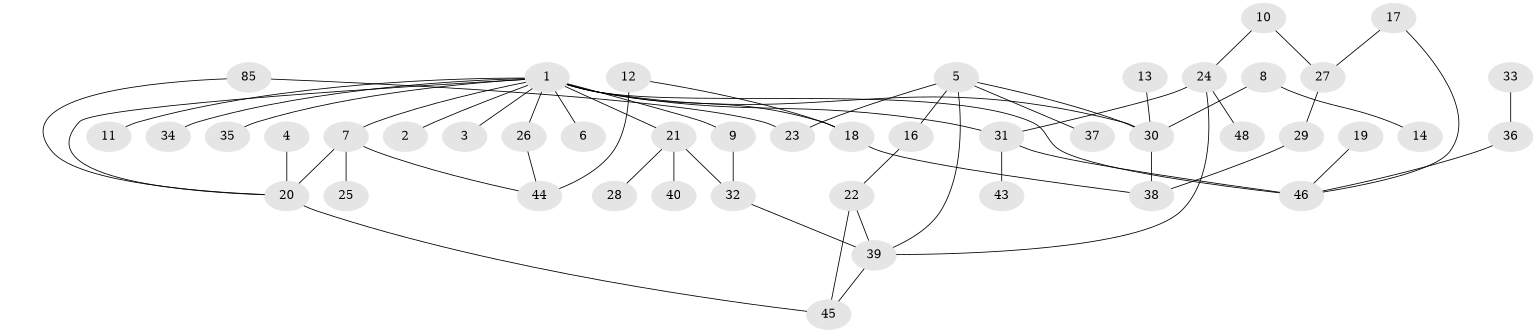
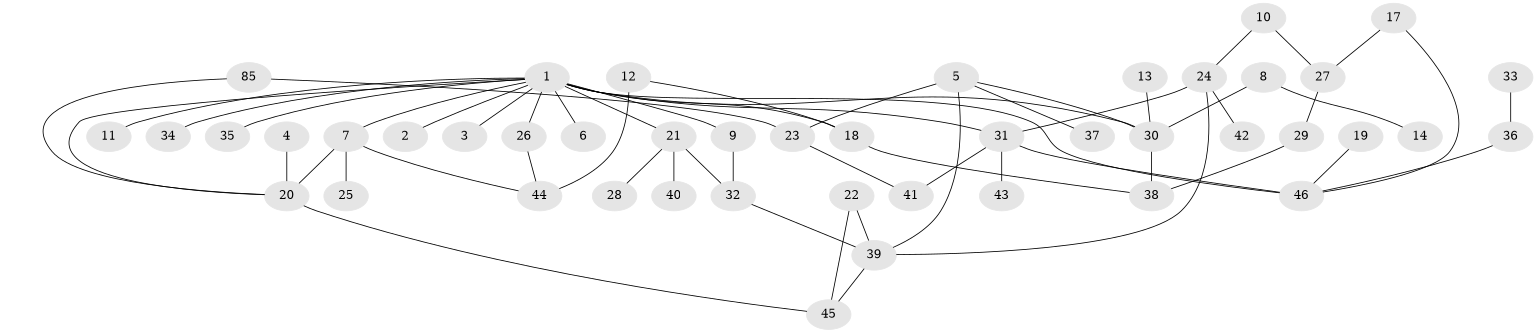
(911, 137) -> none
(1242, 137) -> (1242, 137)
none -> (911, 196)
